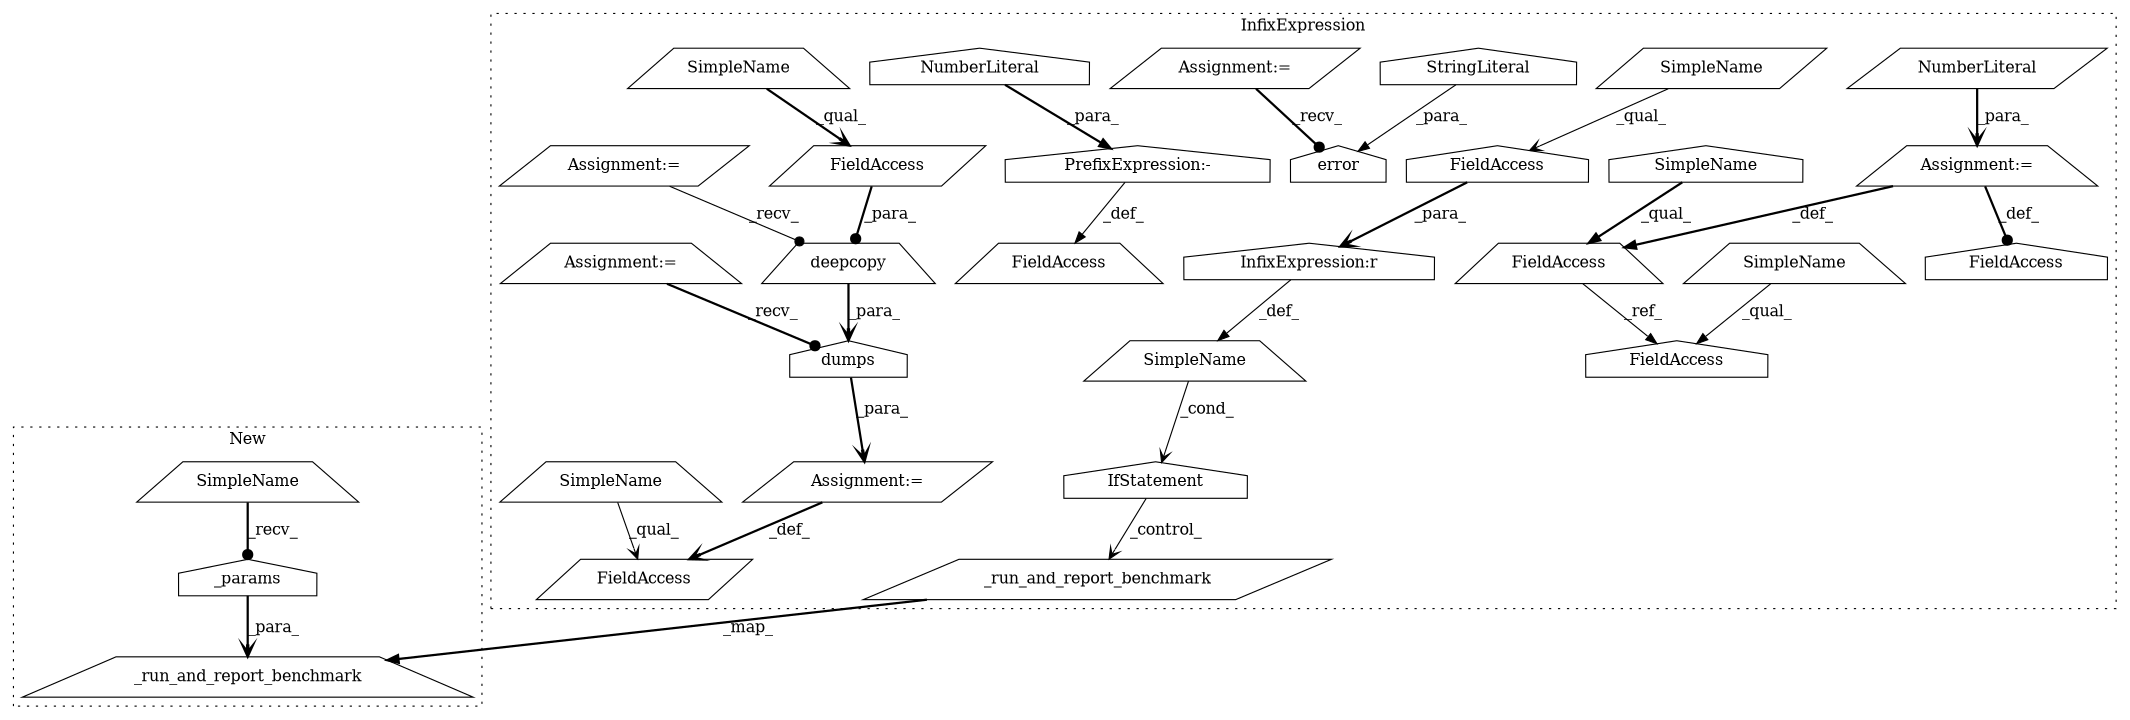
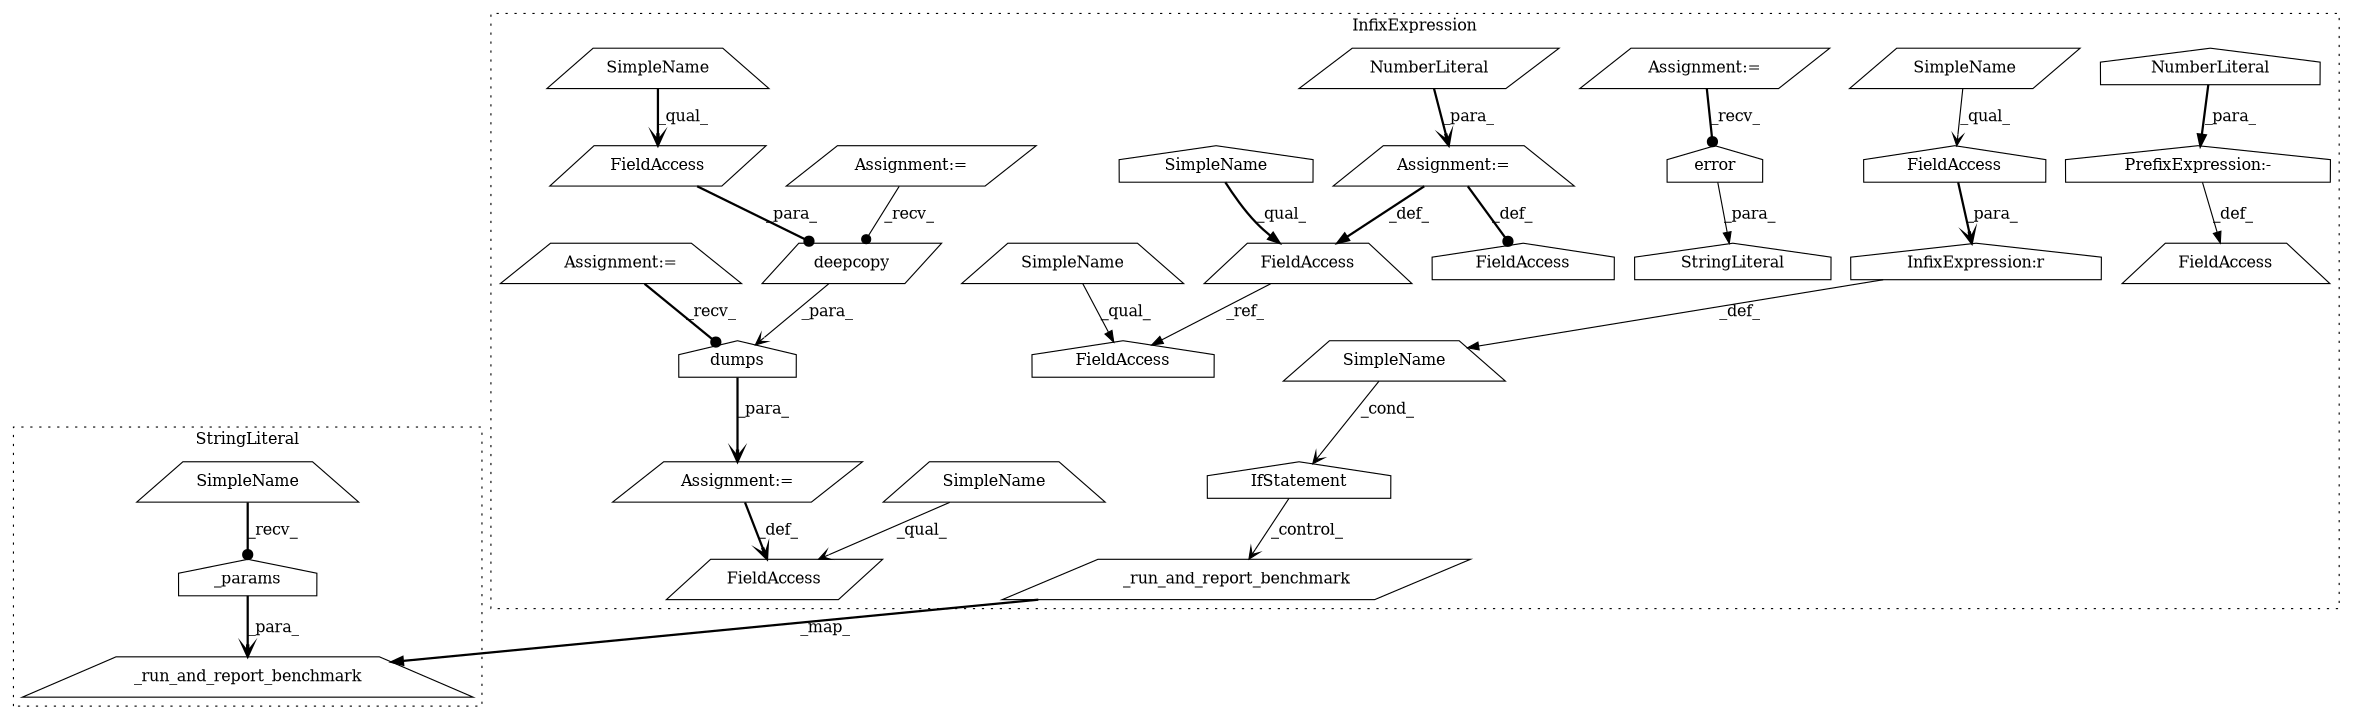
(1412, 115) -> (1722, 207)
(848, 263) -> (852, 263)
(848, 307) -> (797, 311)
(248, 440) -> (248, 440)
